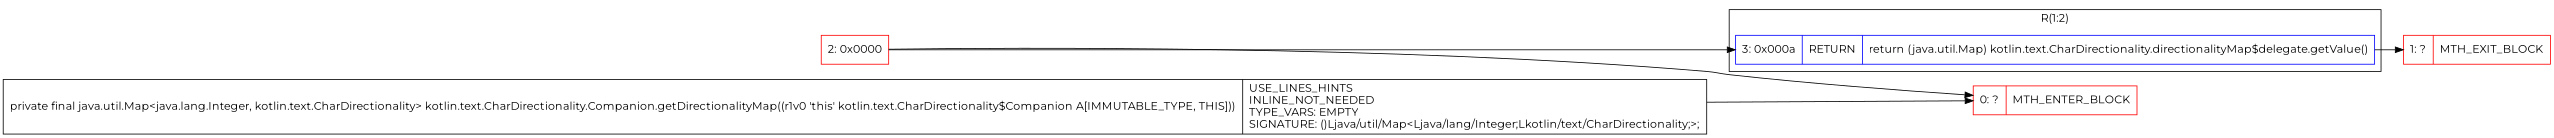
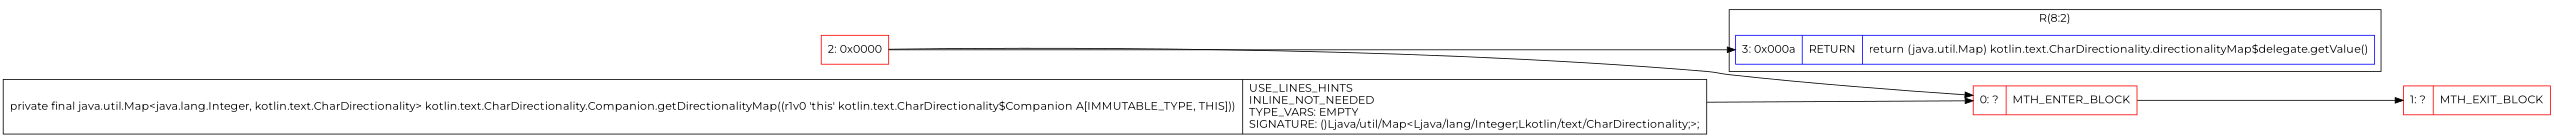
(2055, 19) -> (2055, 19)
(2386, 50) -> (2266, 100)
